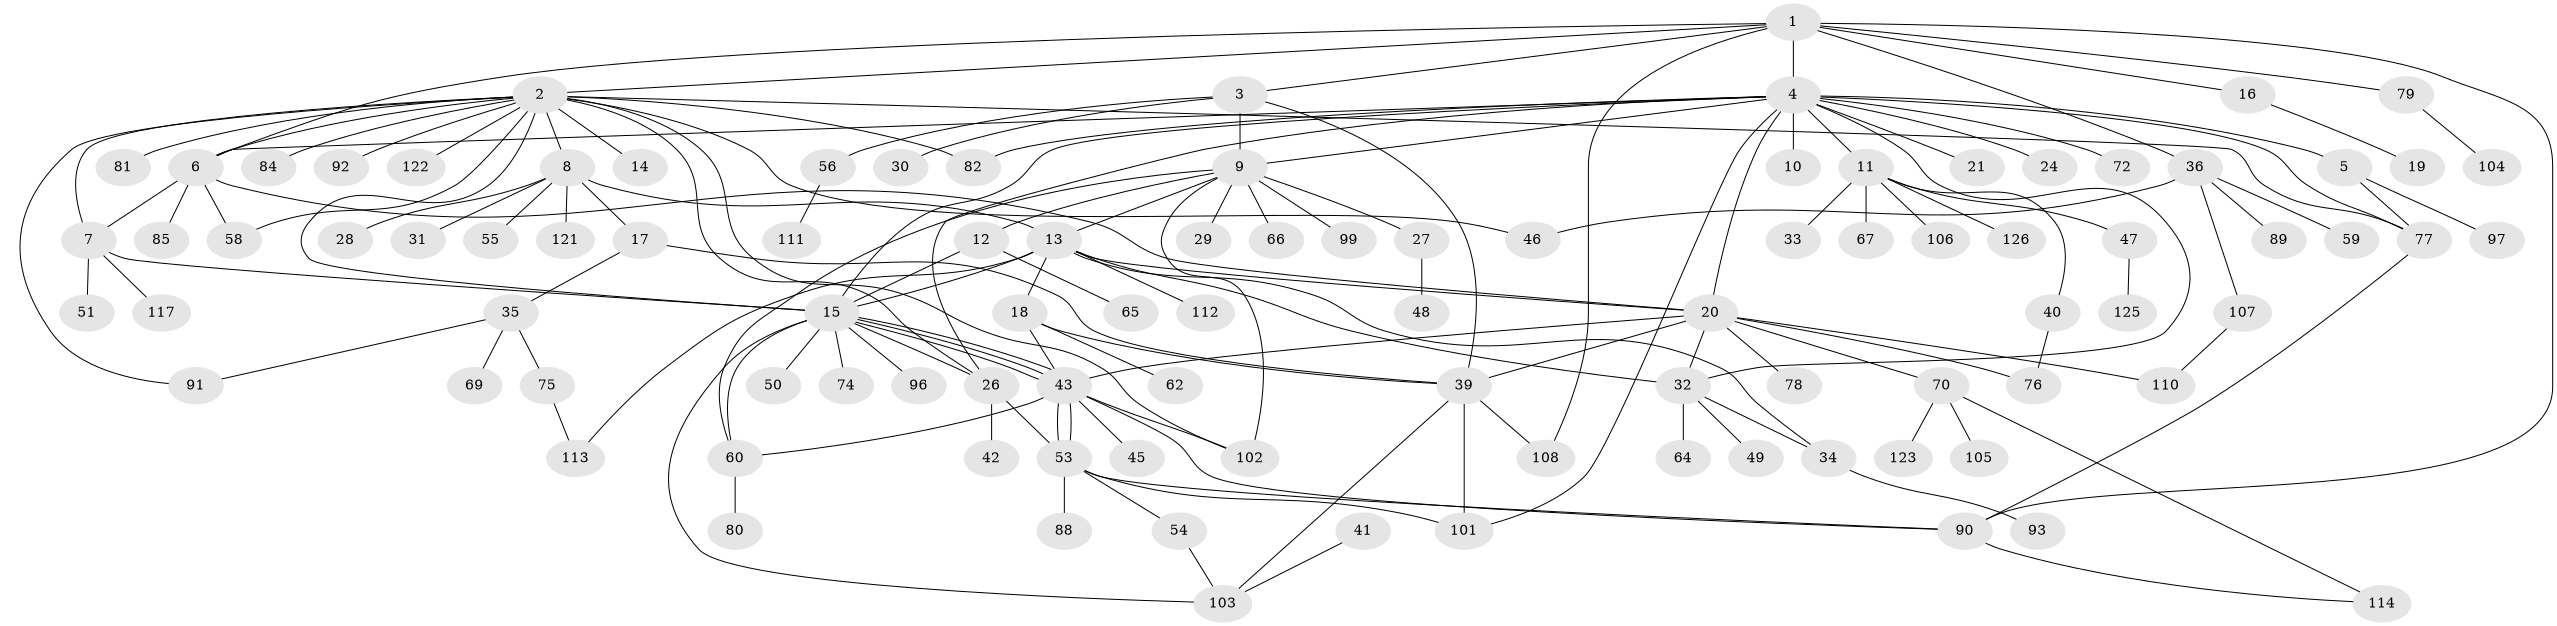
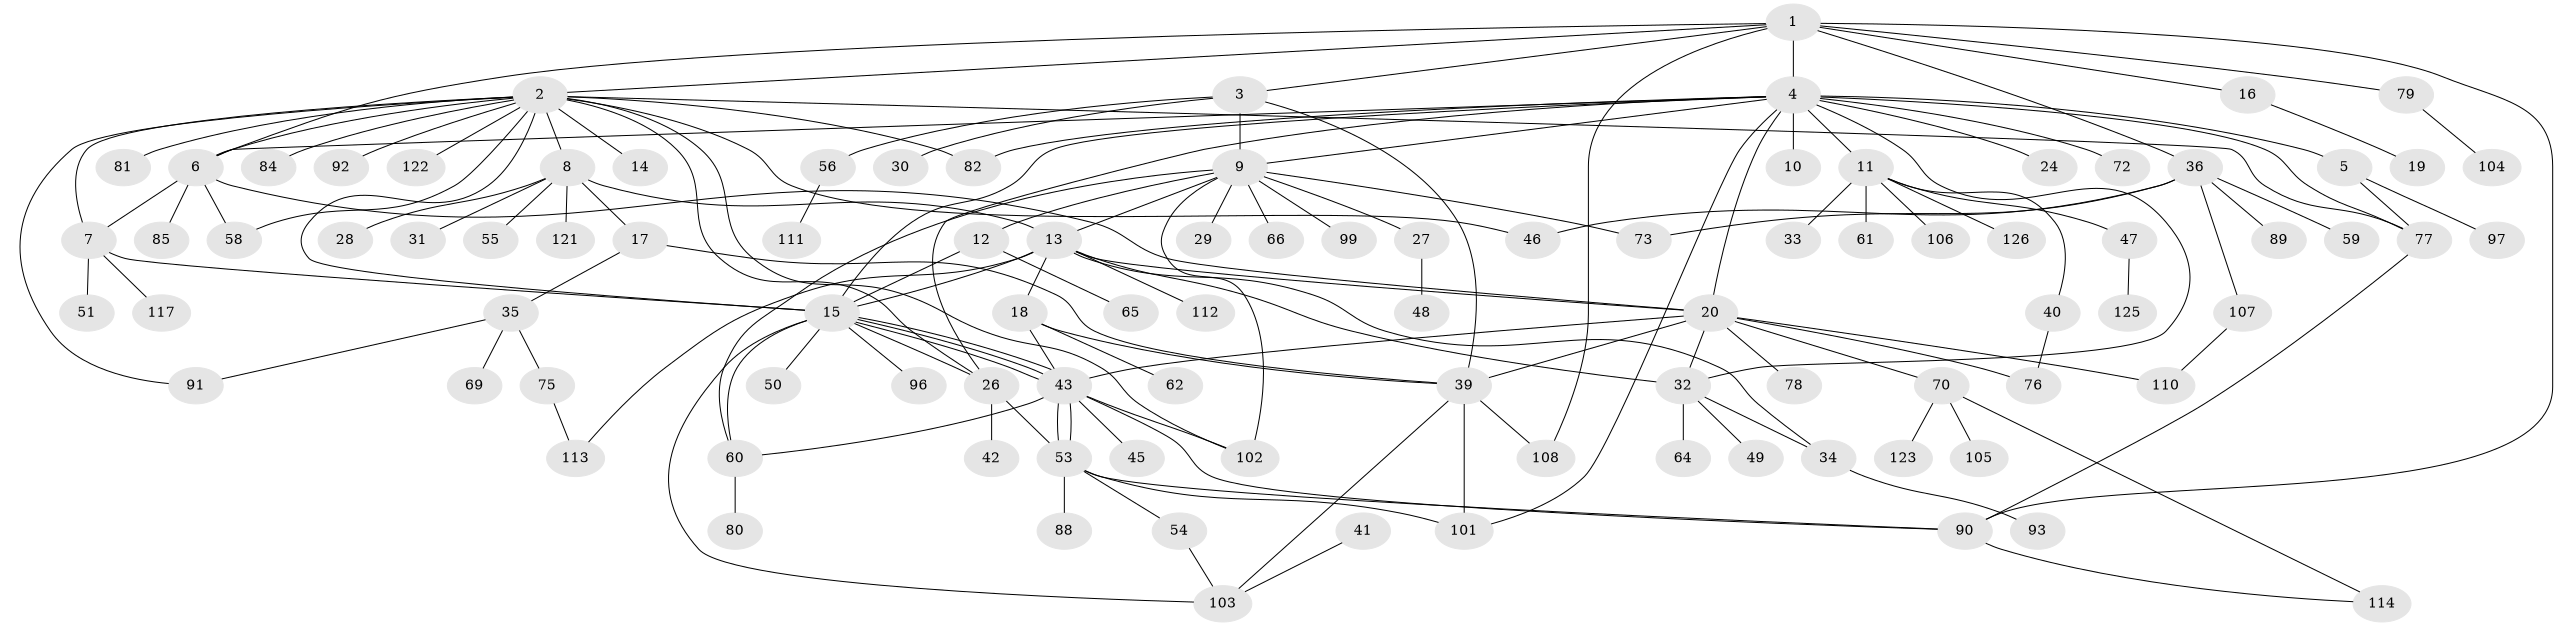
(1977, 168) -> none
none -> (1644, 240)
(1866, 240) -> (1866, 240)
(846, 386) -> none
